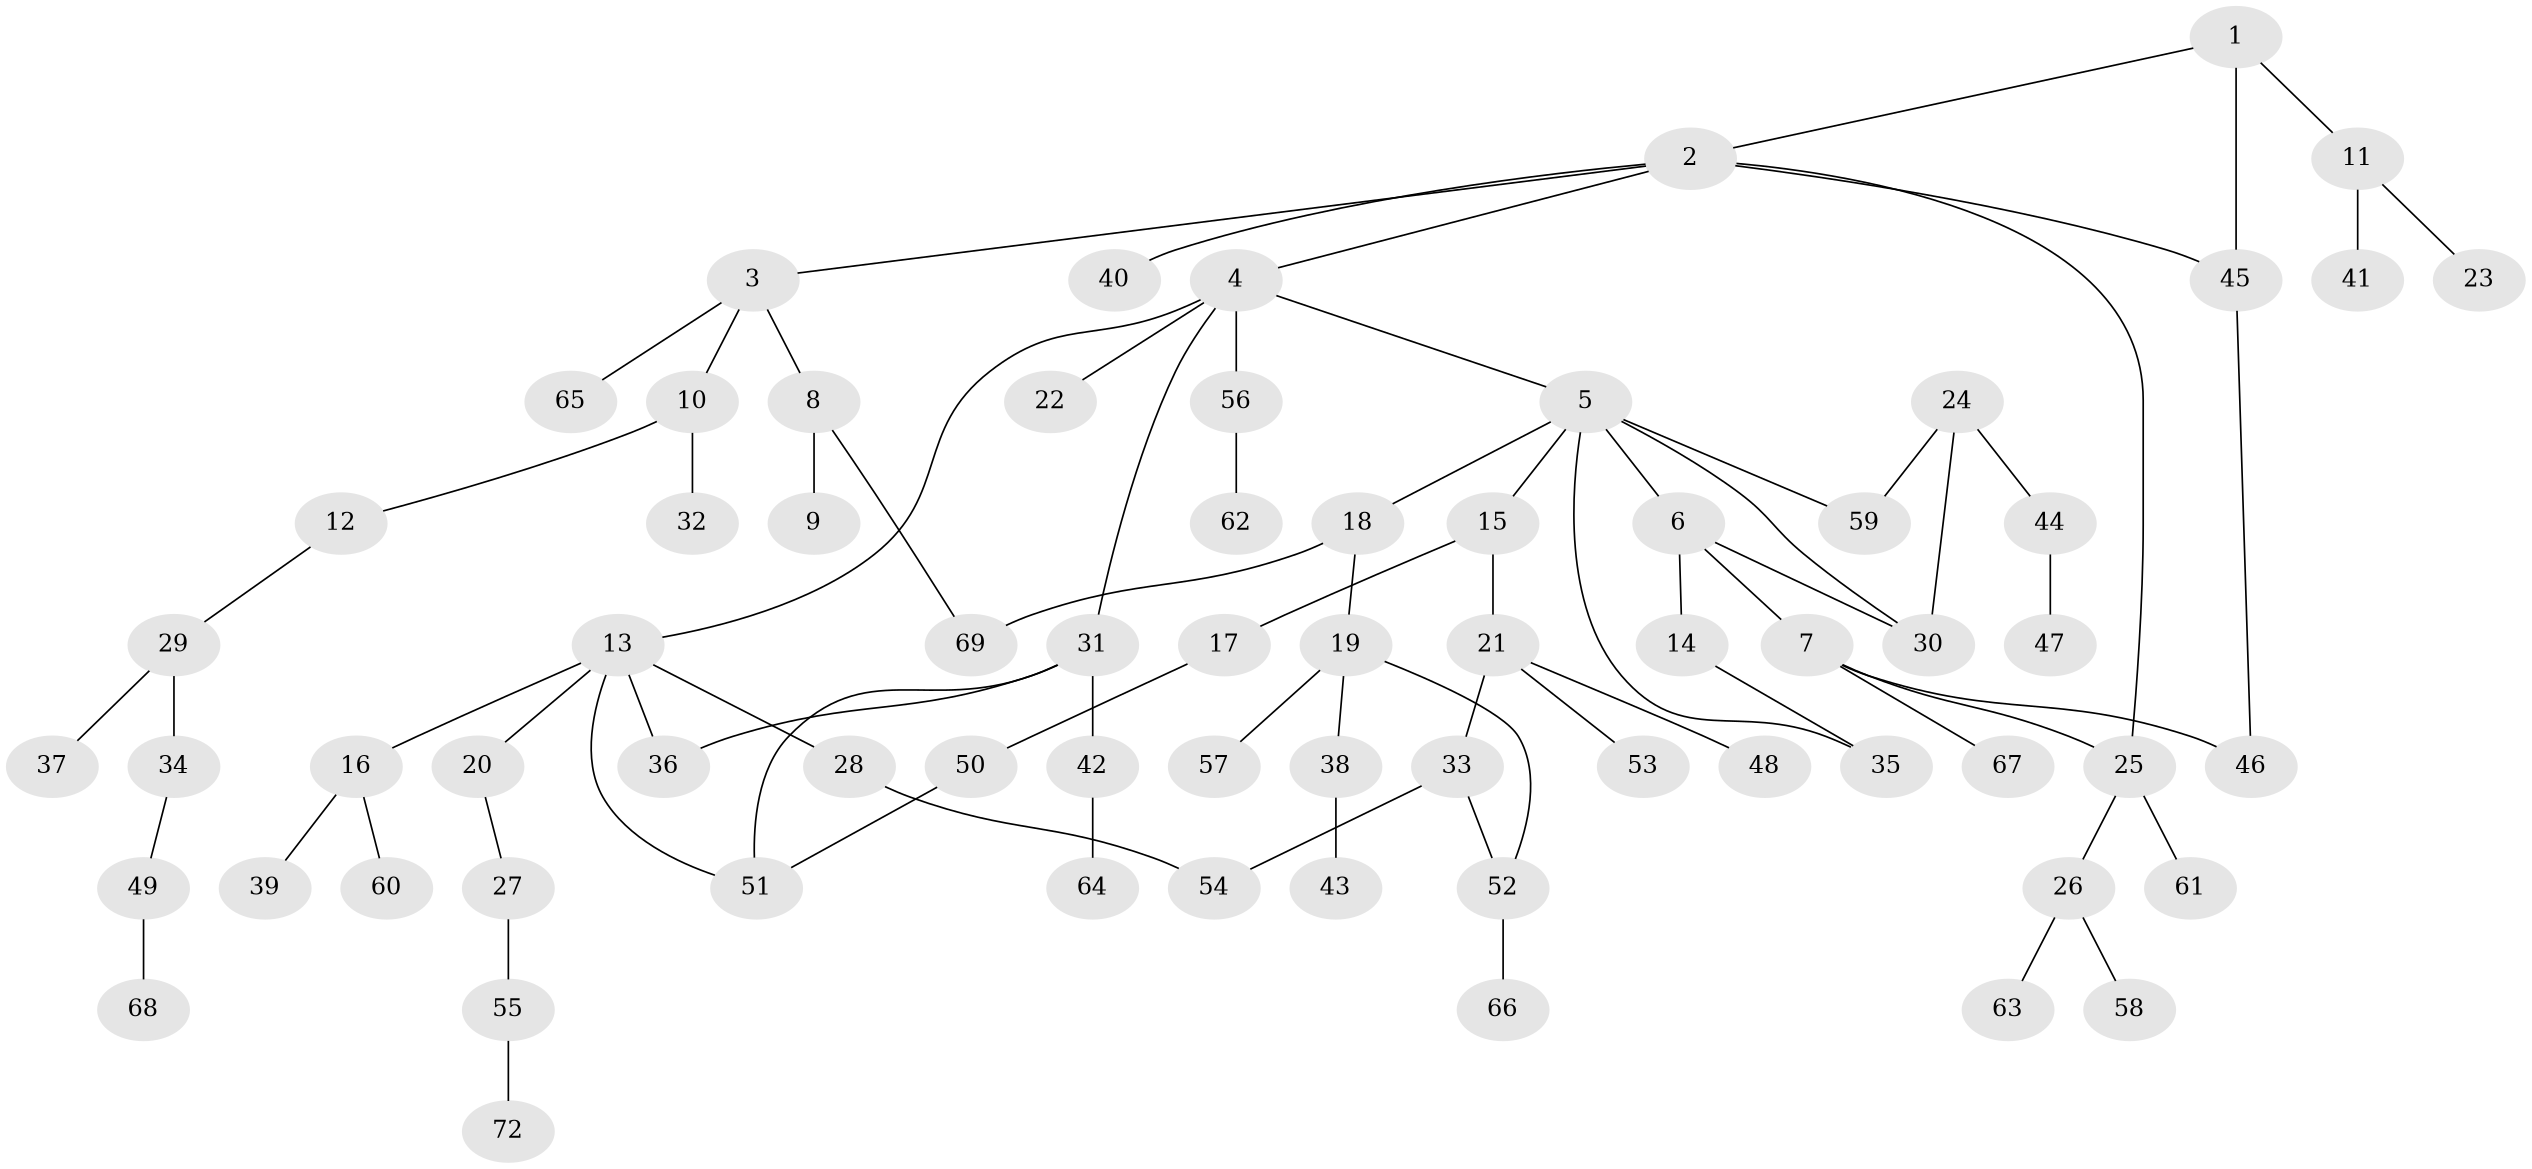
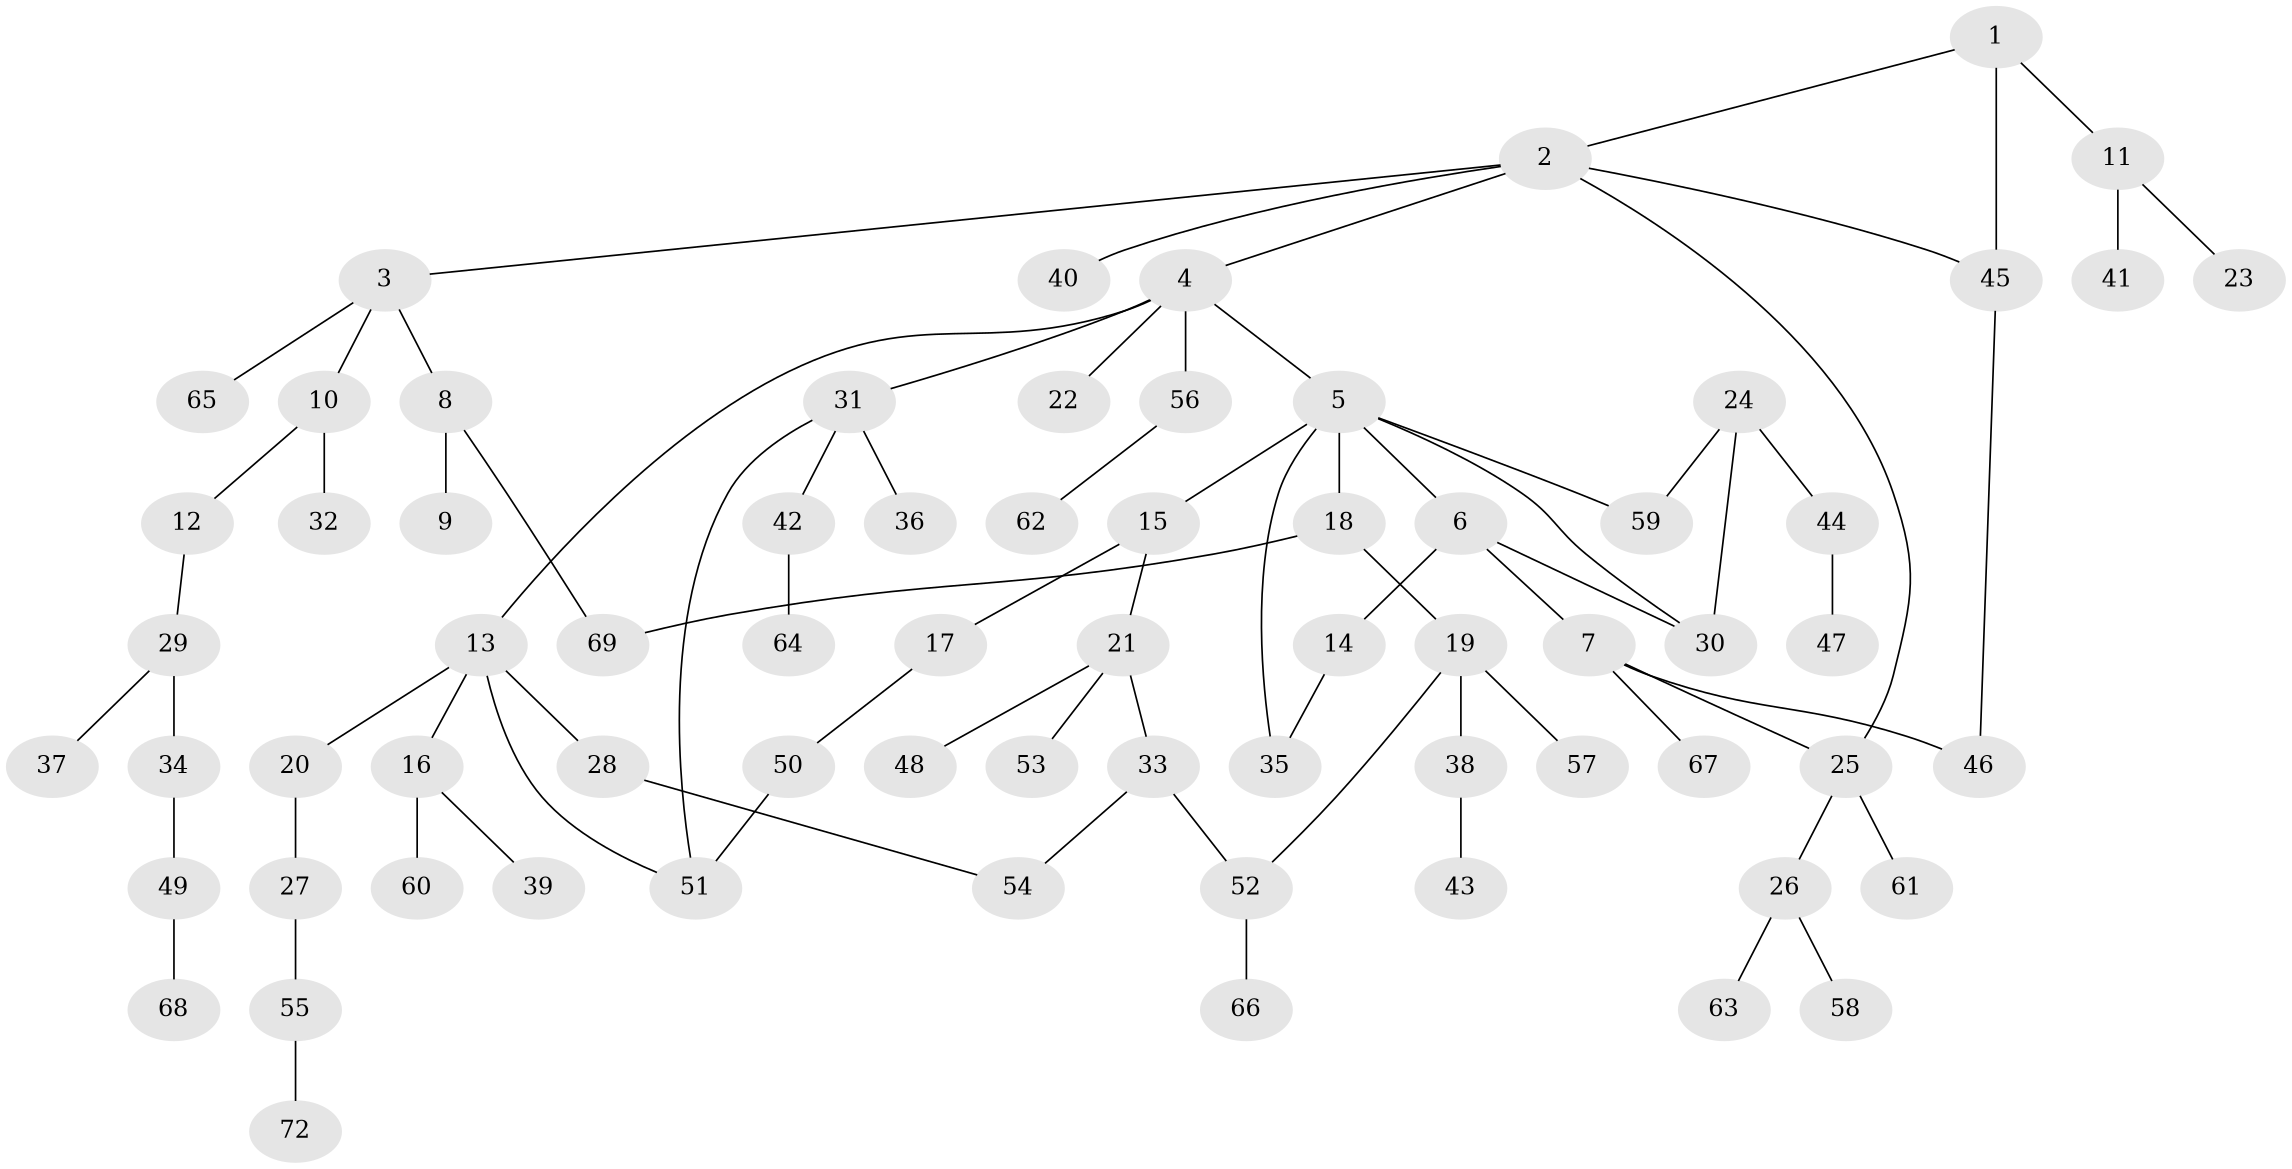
(641, 706) -> none
